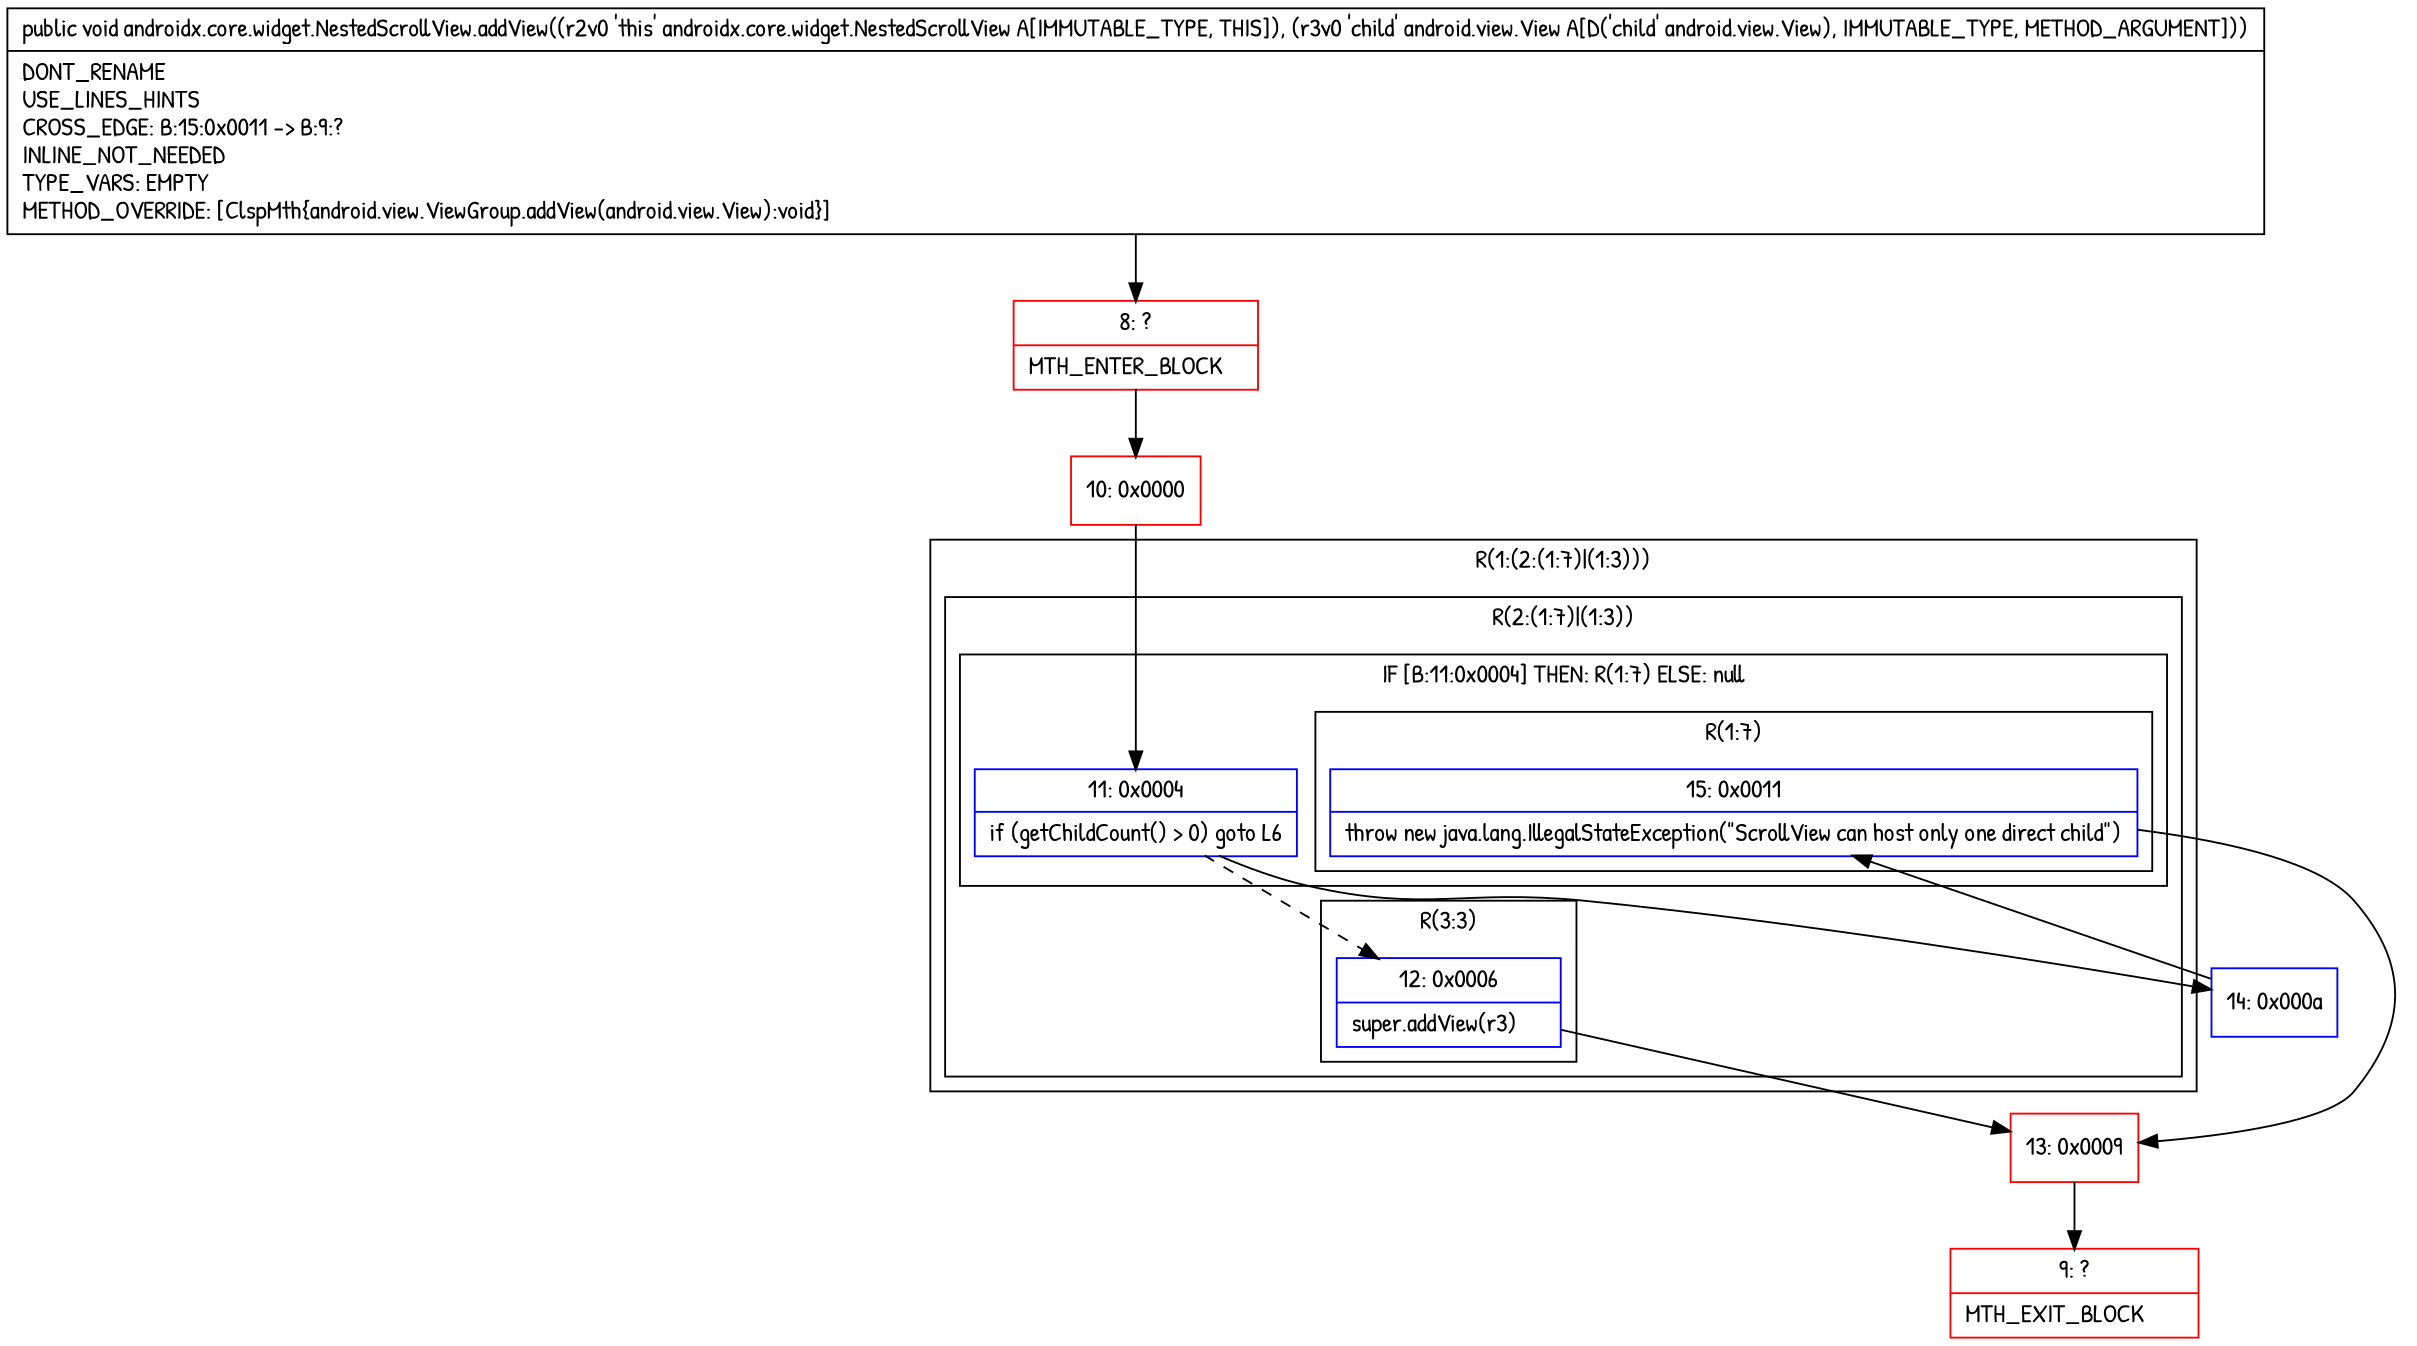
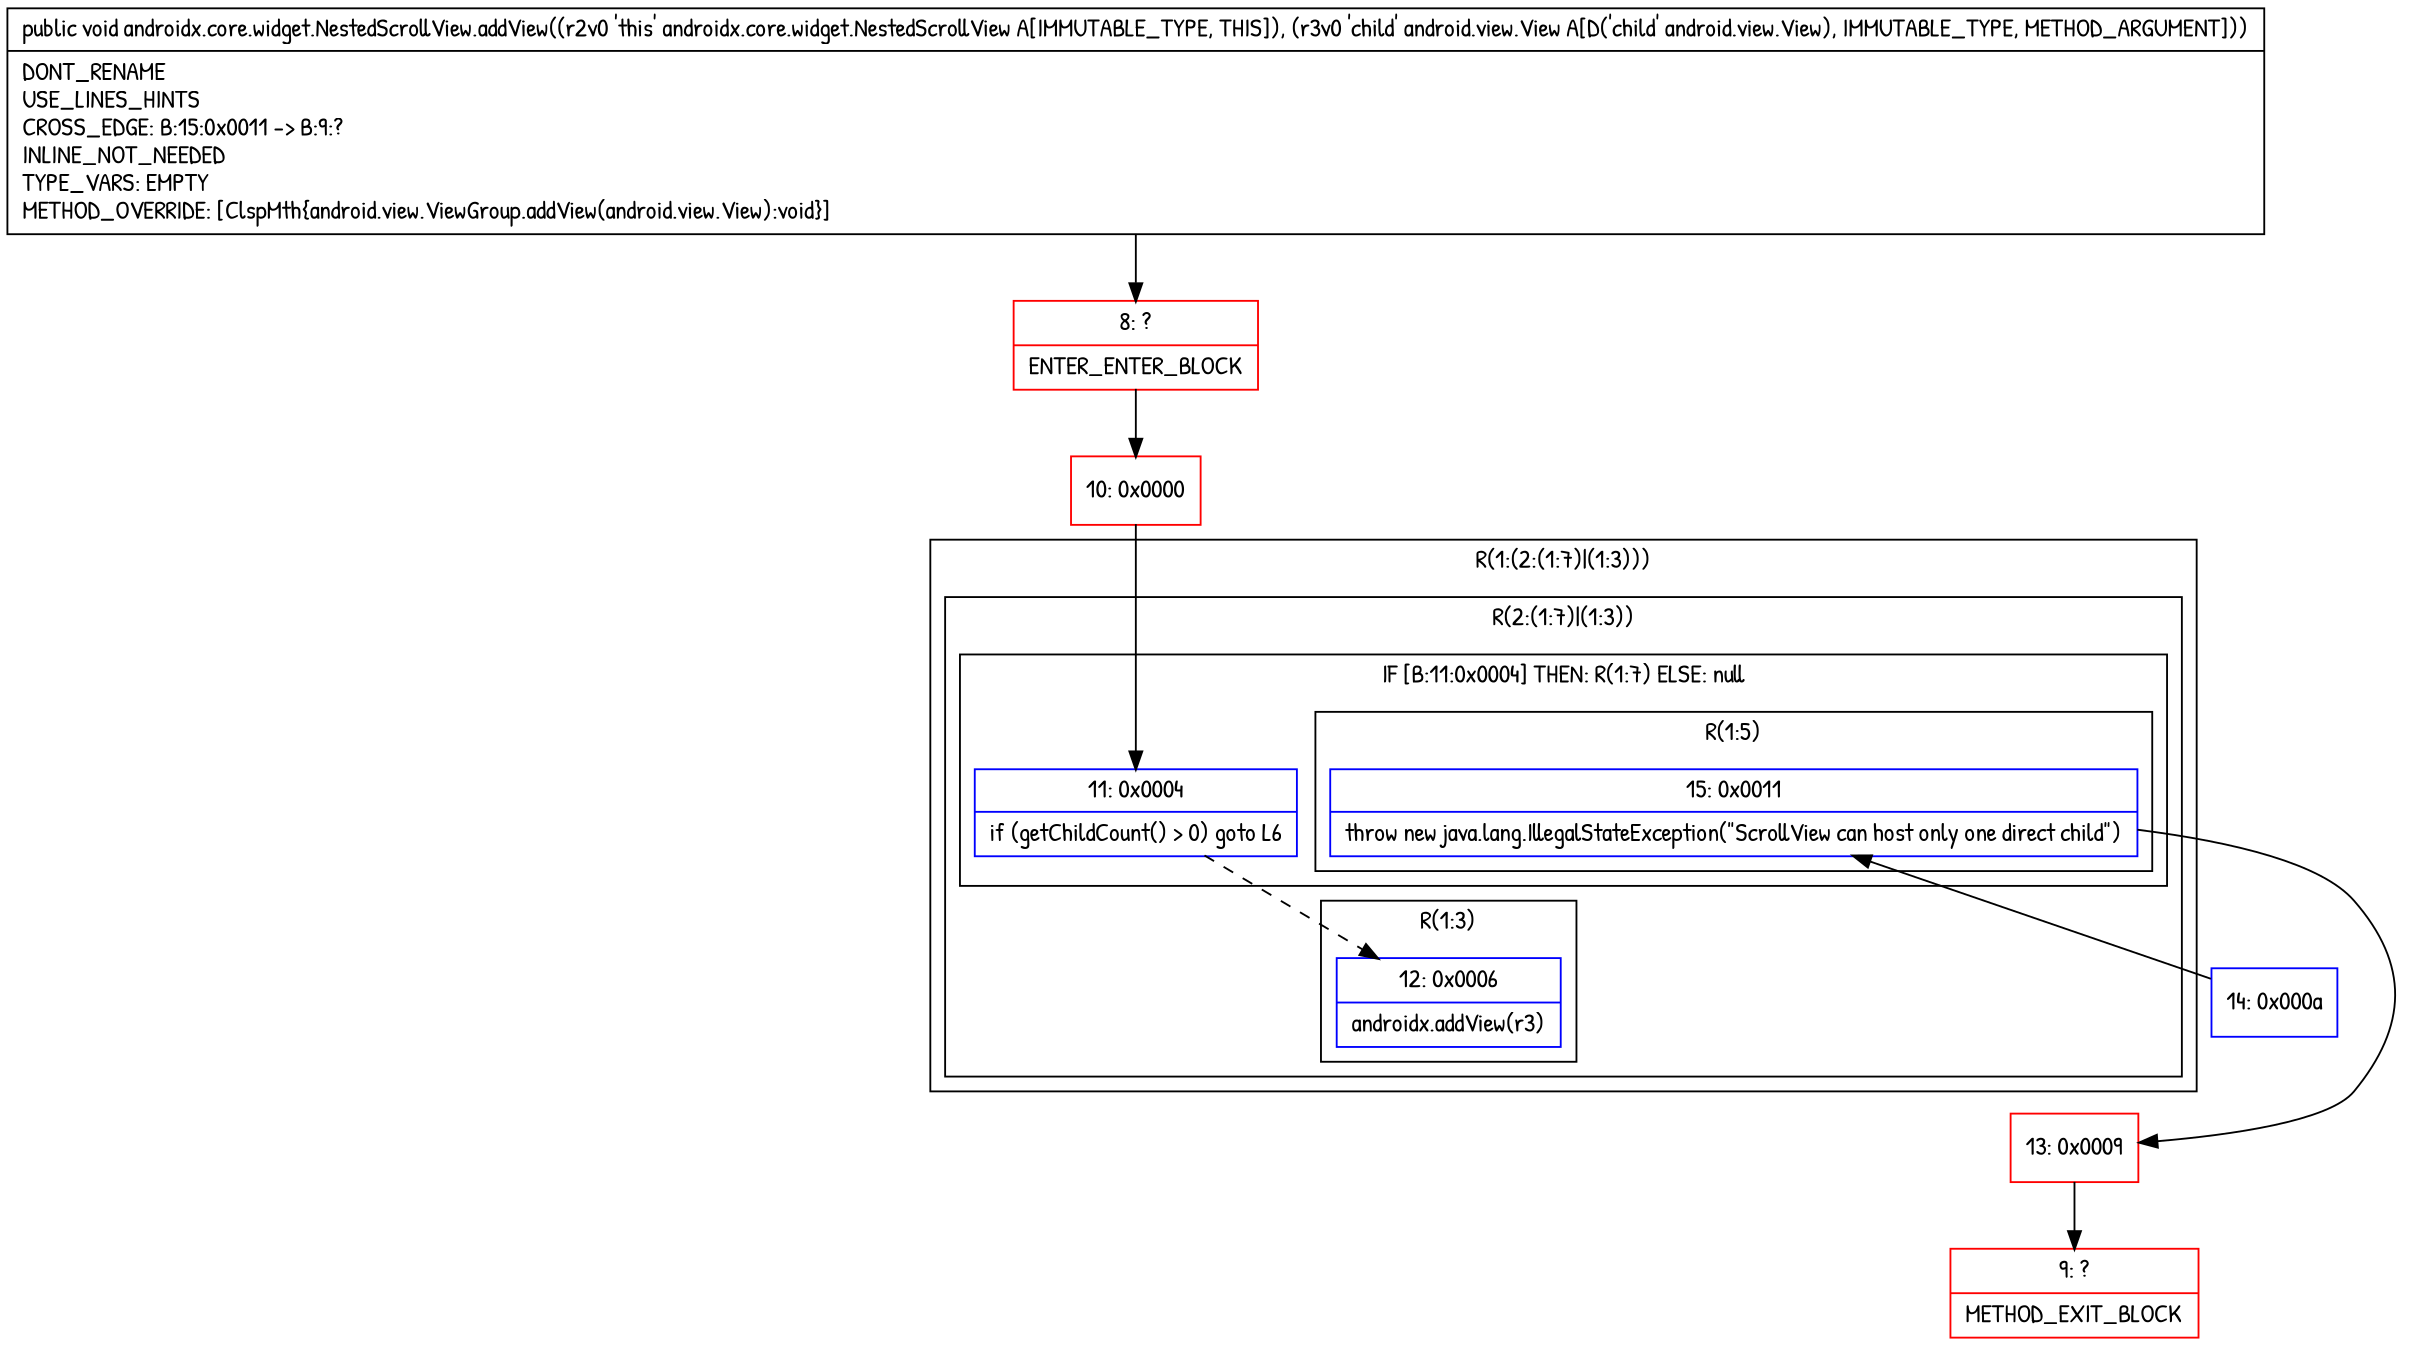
(1127, 367) -> (1136, 367)
(1734, 733) -> (1734, 733)
(1705, 914) -> none
(1449, 922) -> (1449, 922)
(1435, 1024) -> (1449, 1024)
(1712, 1064) -> none
(2055, 1314) -> (2074, 1314)
